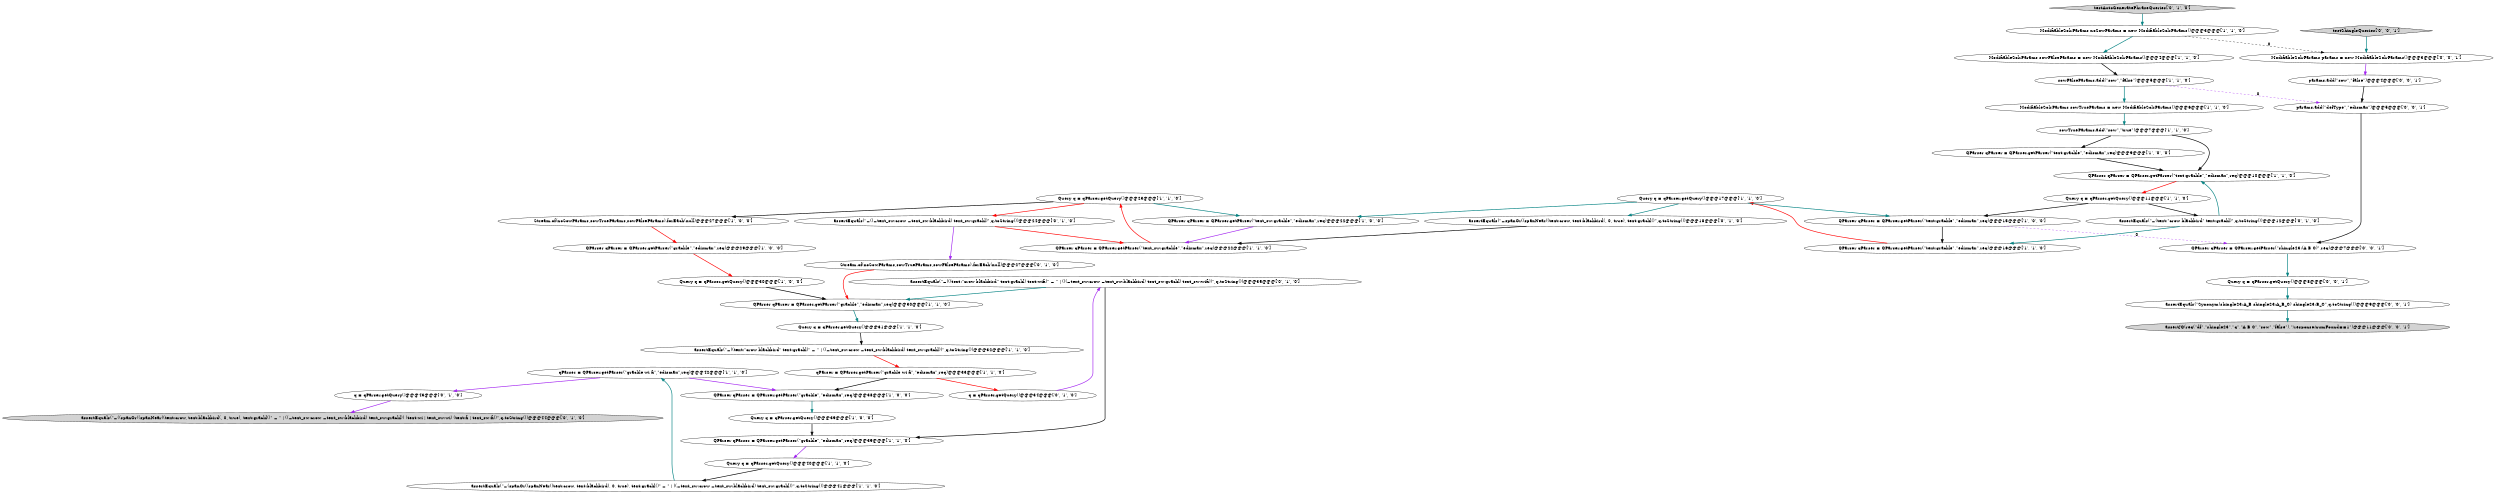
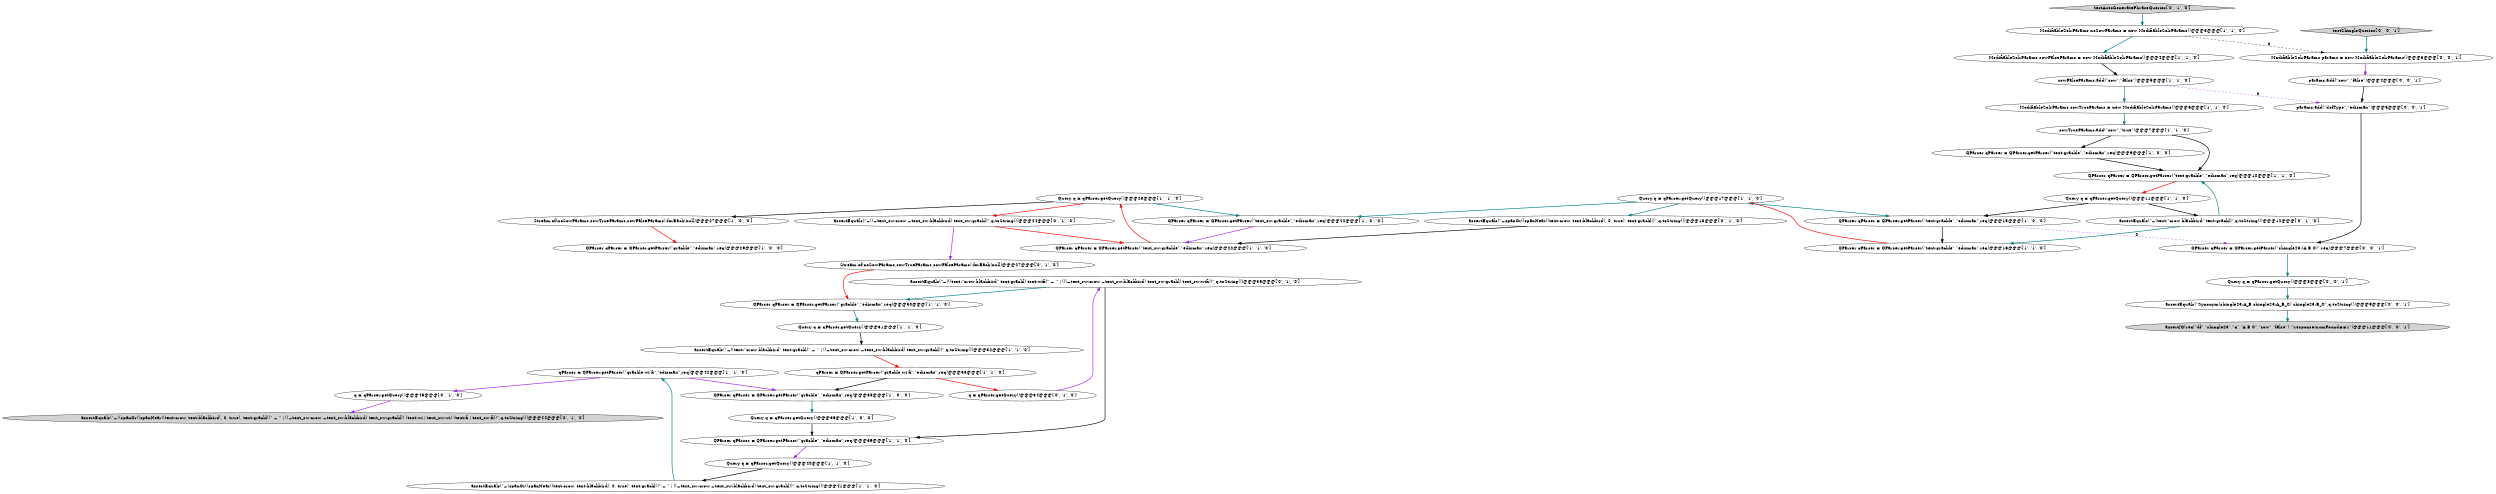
(741, 282) -> none
